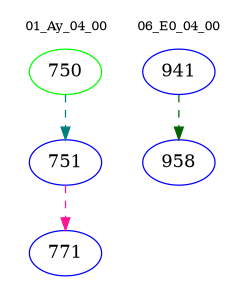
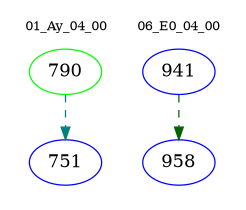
(66, 72) -> (66, 72)
(66, 253) -> none
